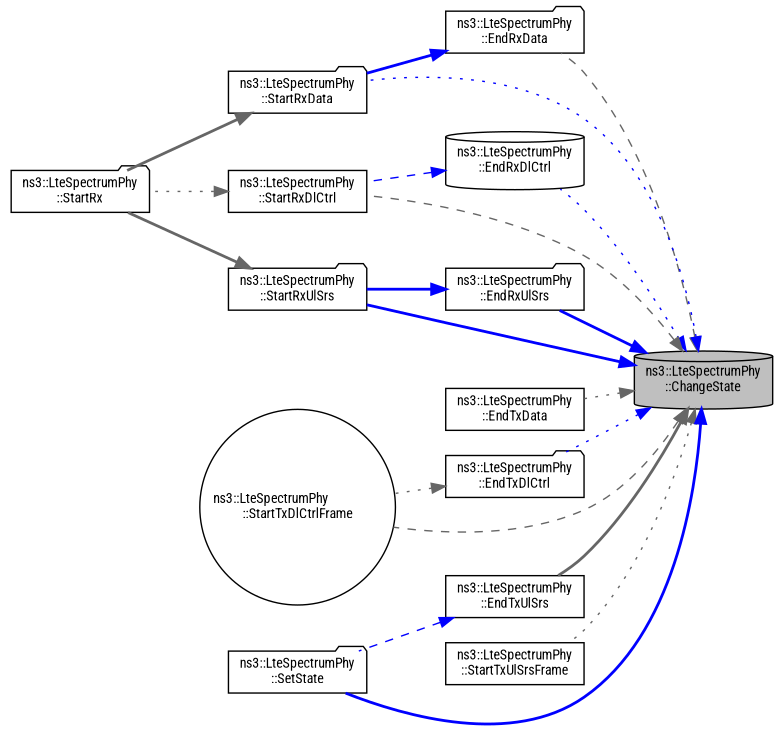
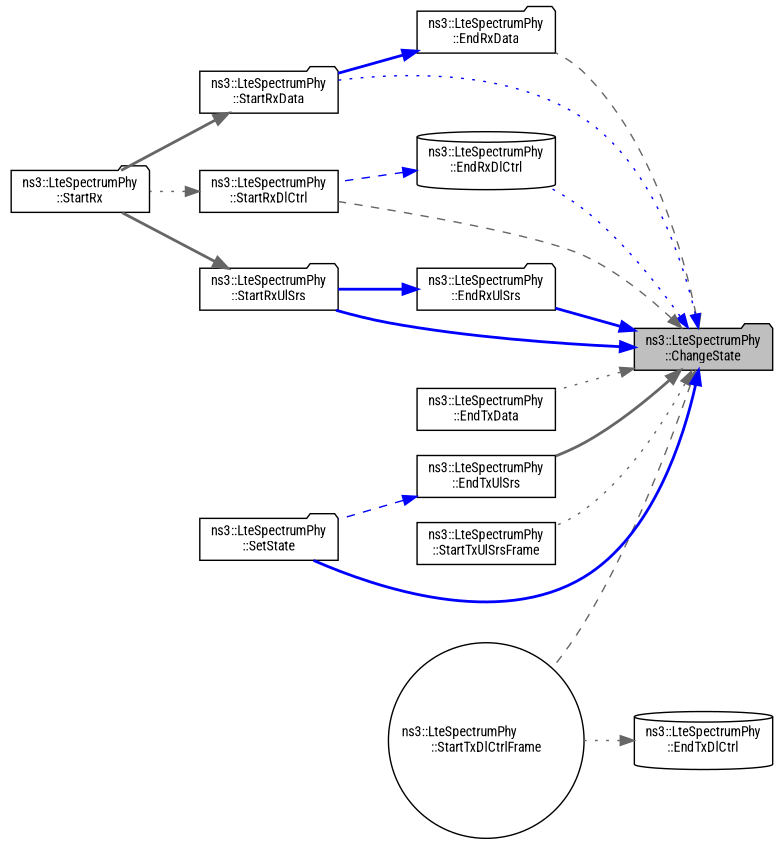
(704, 380) -> (704, 349)
(599, 435) -> none
(515, 476) -> (704, 741)
